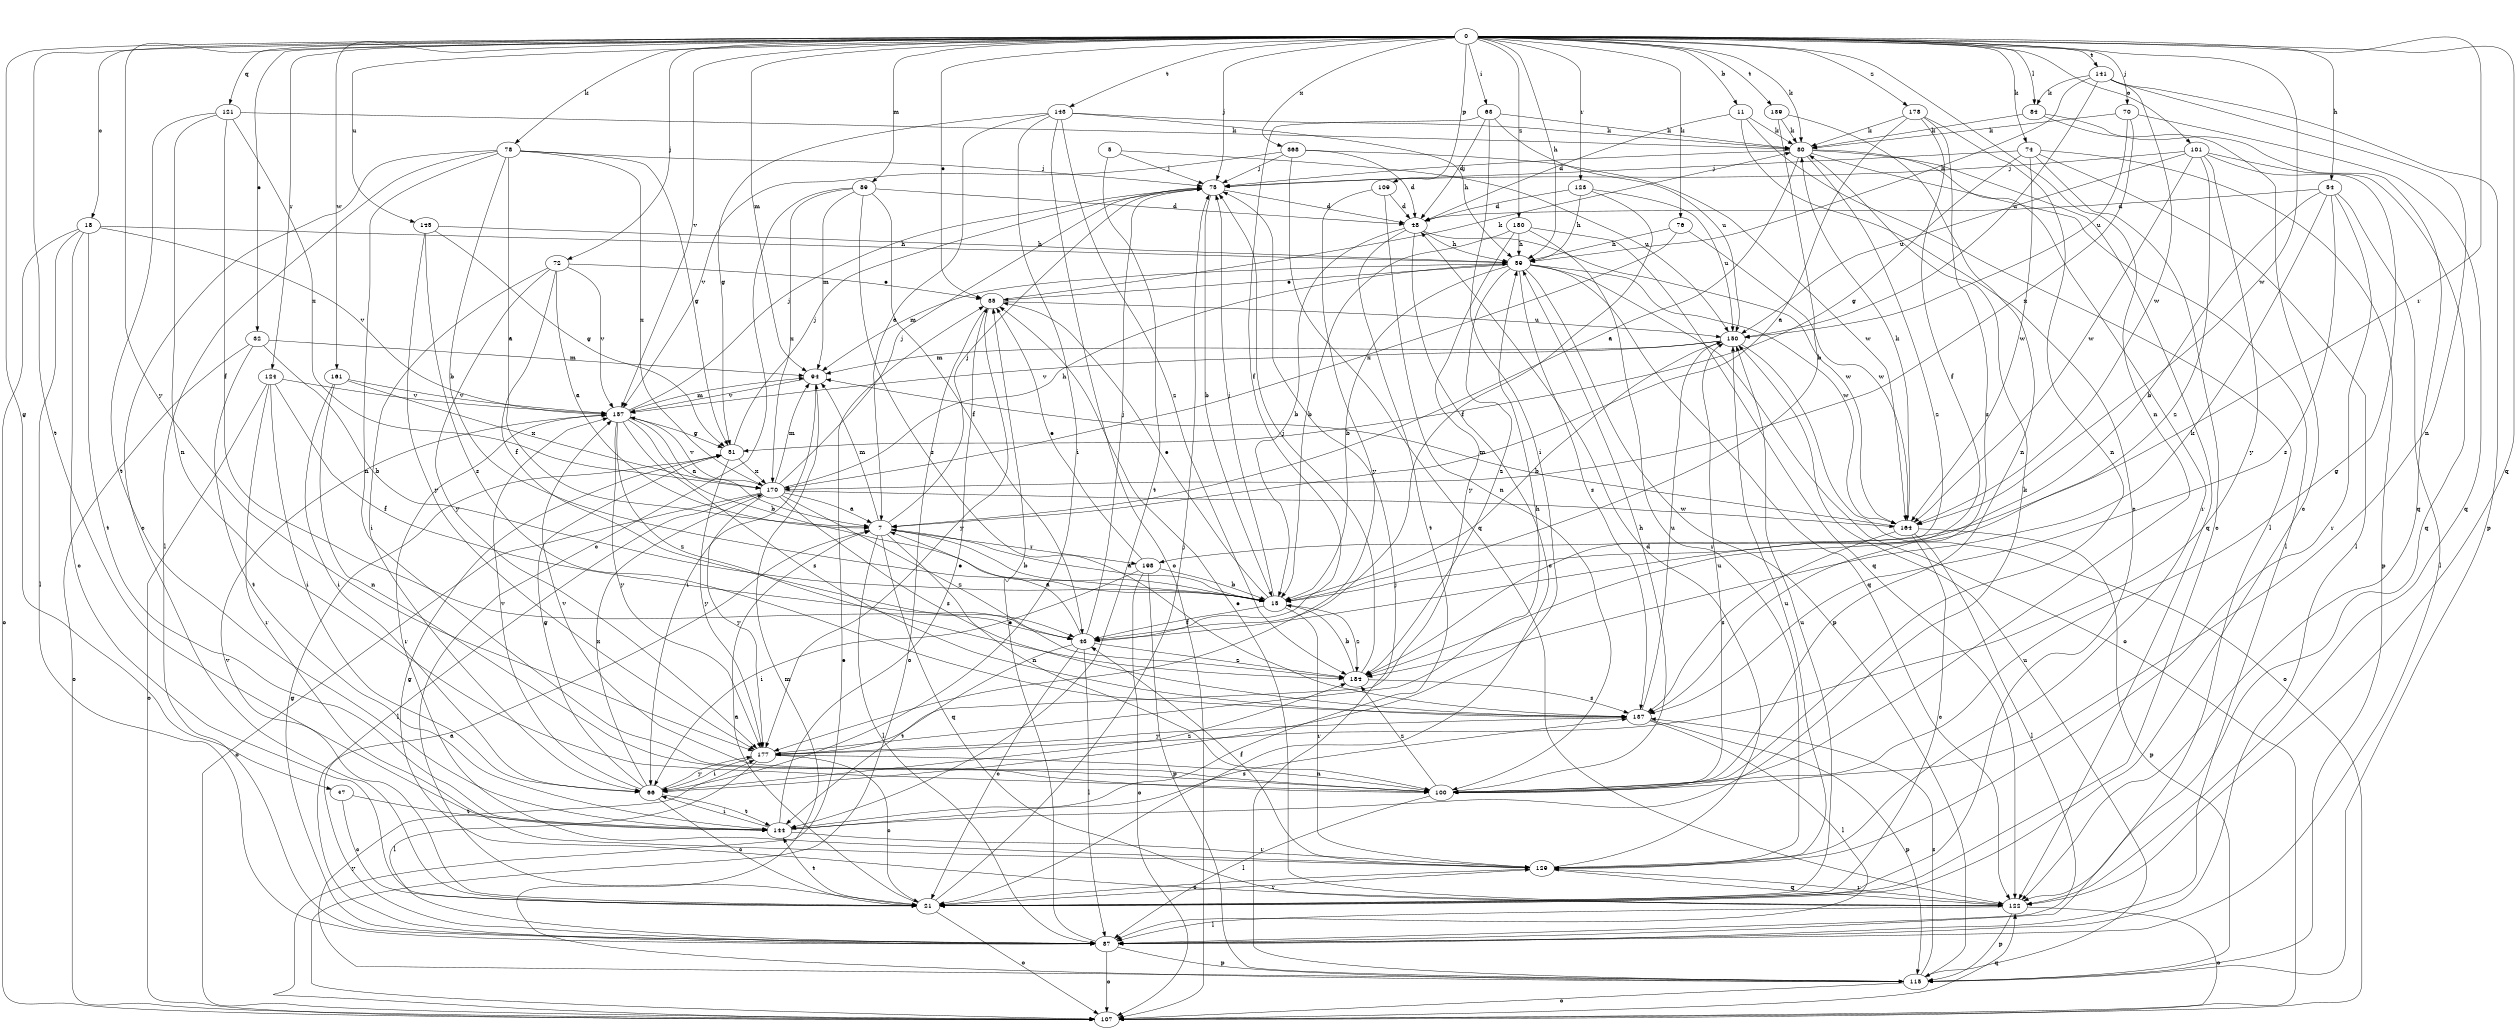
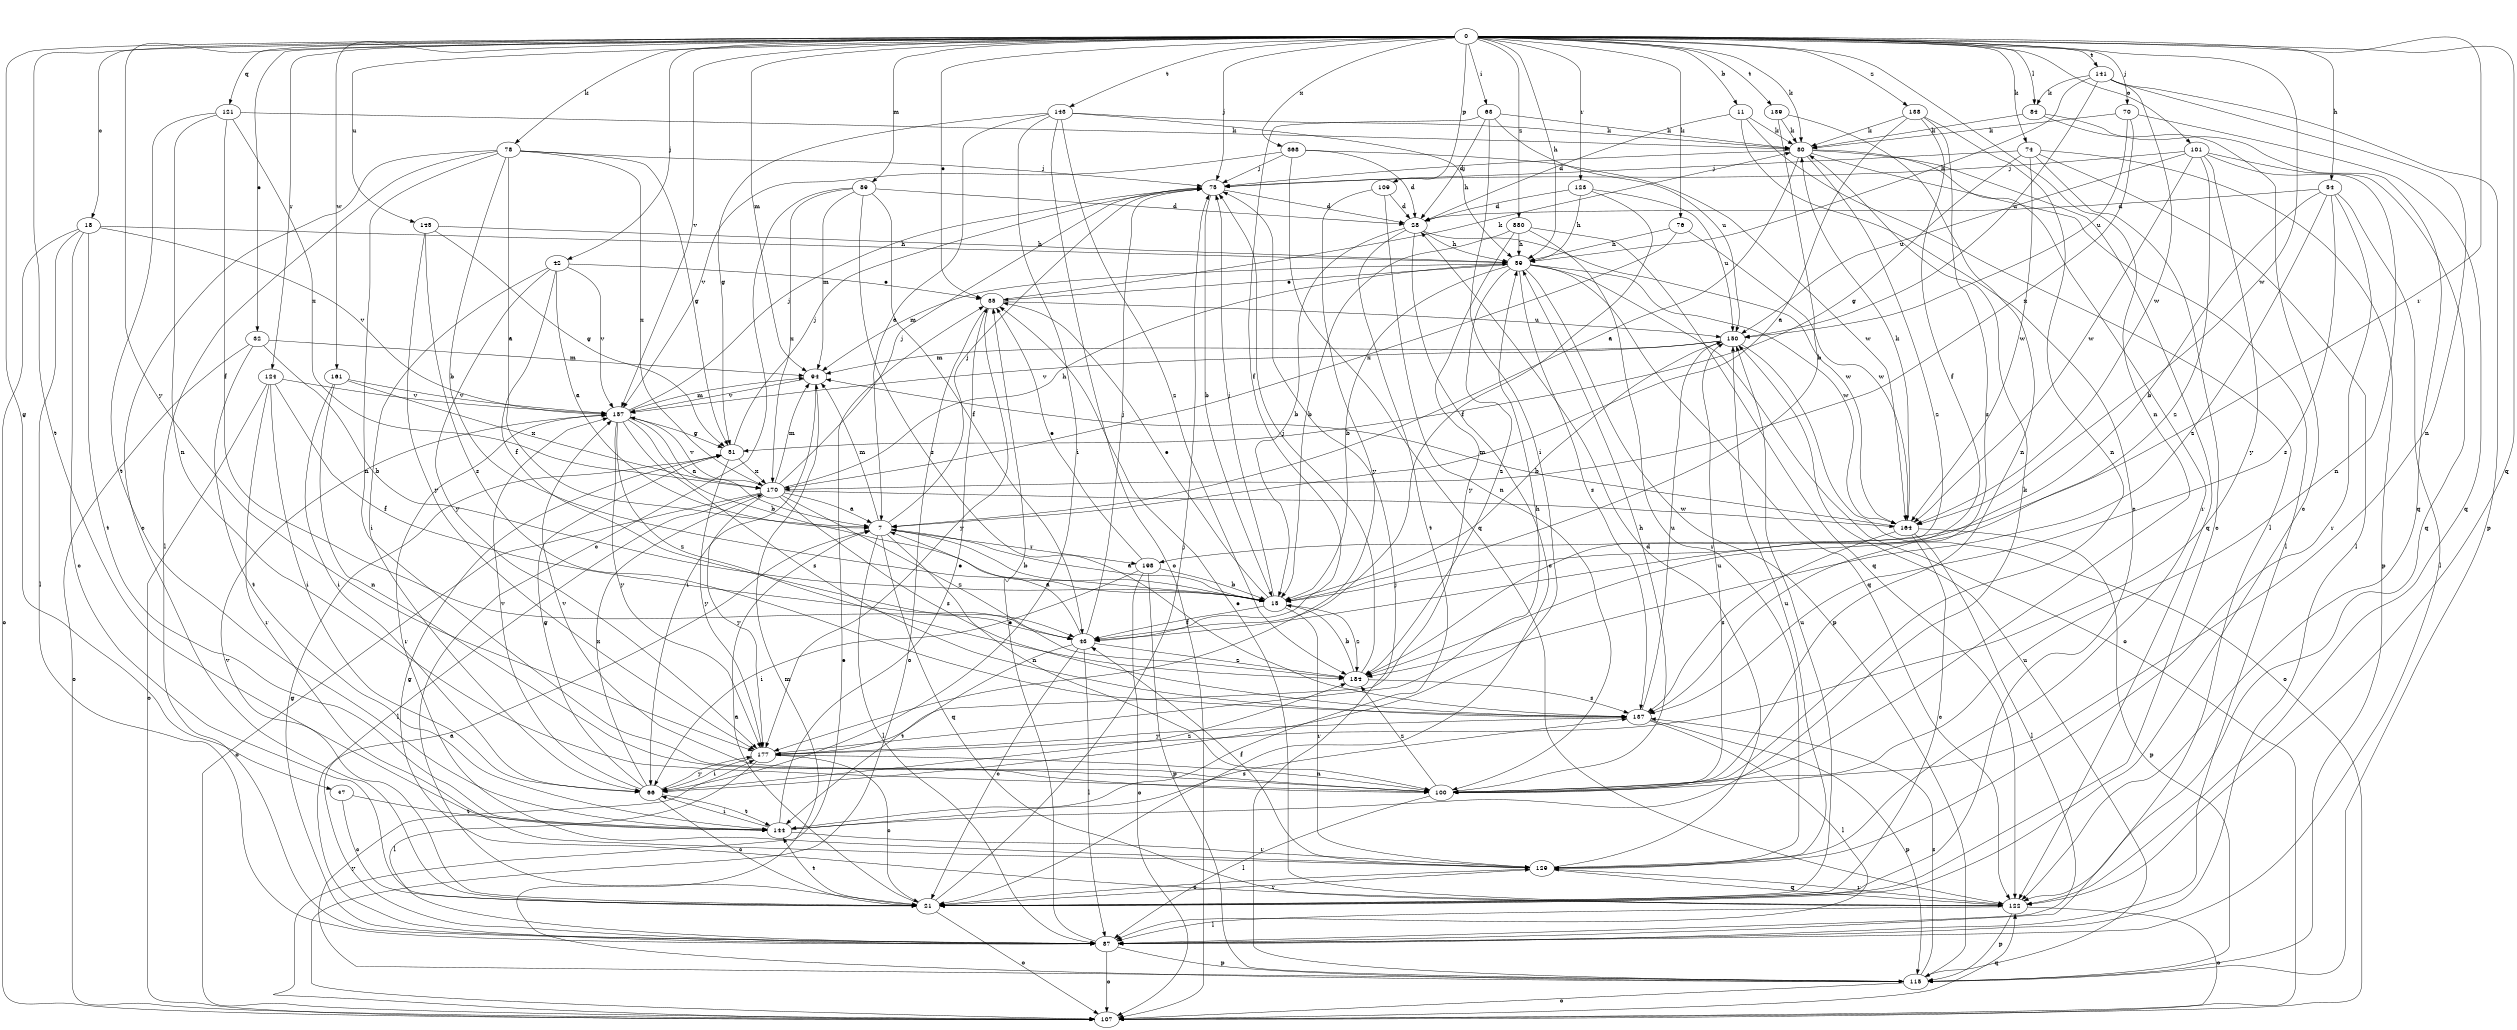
(1915, 112) -> (1915, 112)
(1110, 150) -> none
(1415, 225) -> (1415, 225)
(1519, 225) -> (1519, 225)
(557, 263) -> (557, 263)
(2193, 434) -> (2193, 434)
(2337, 471) -> (2337, 471)
